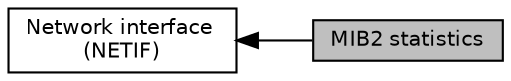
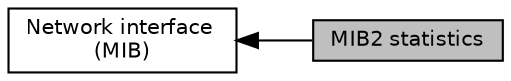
(123, 40) -> (123, 40)
